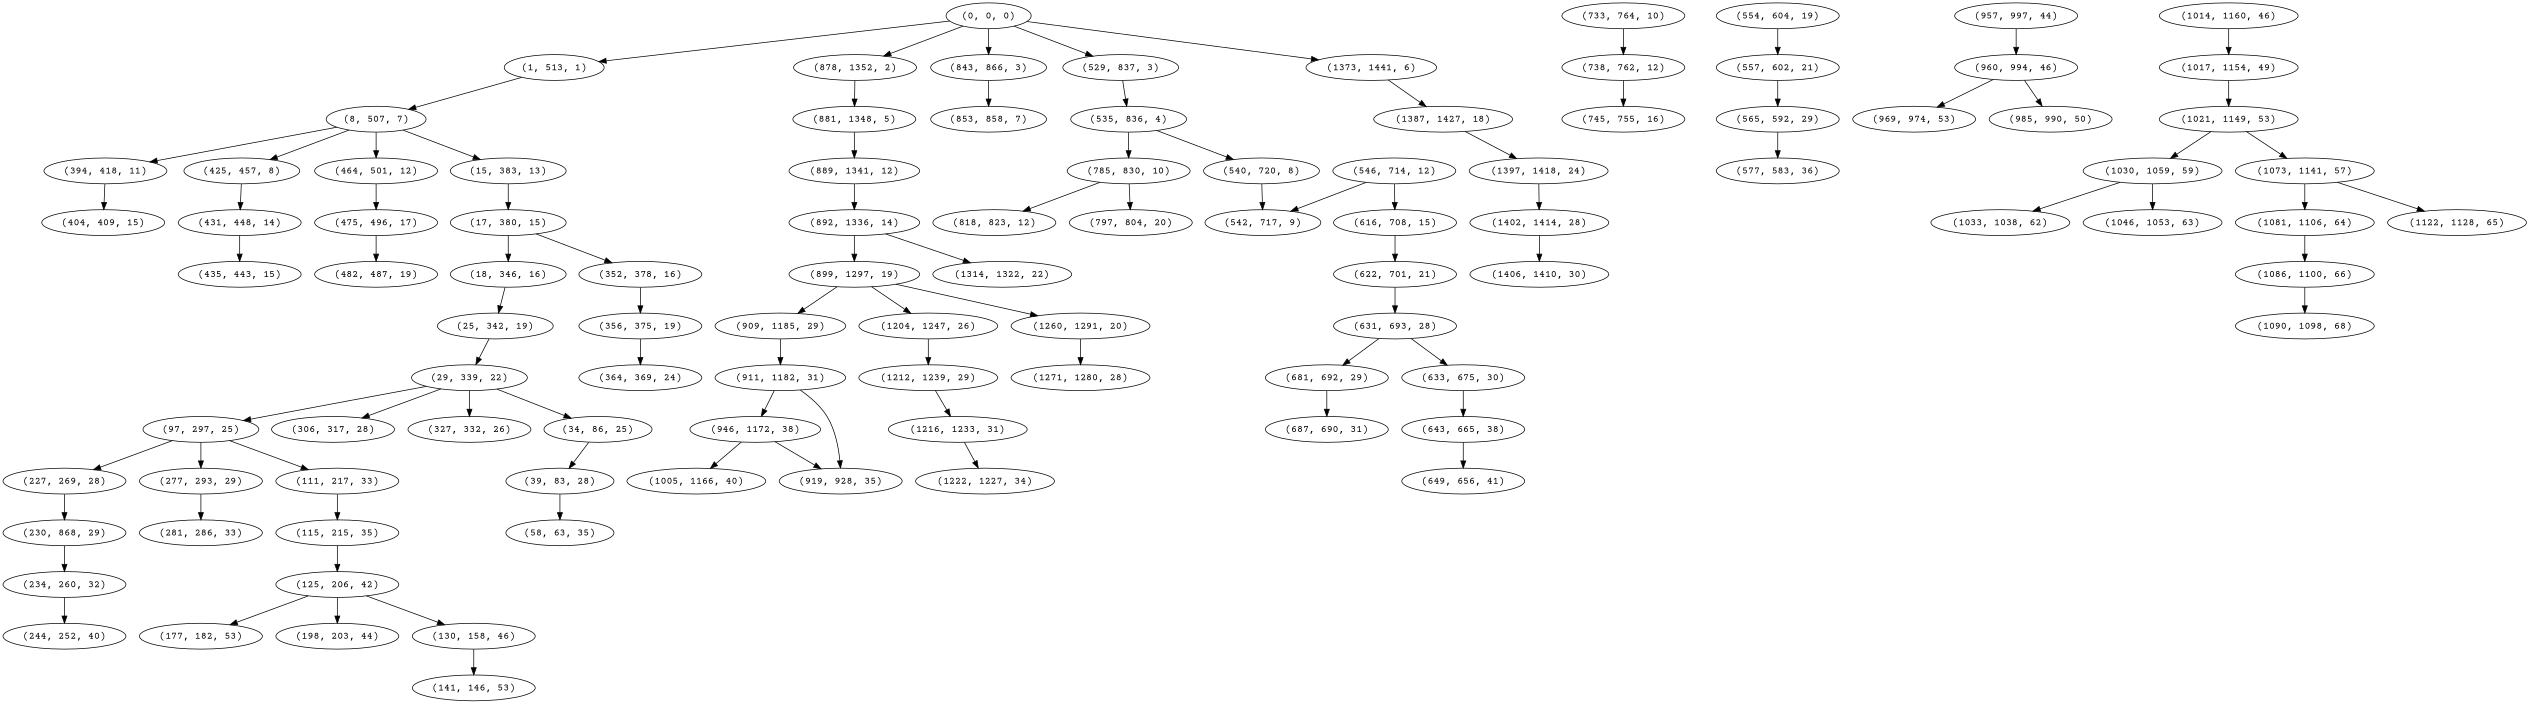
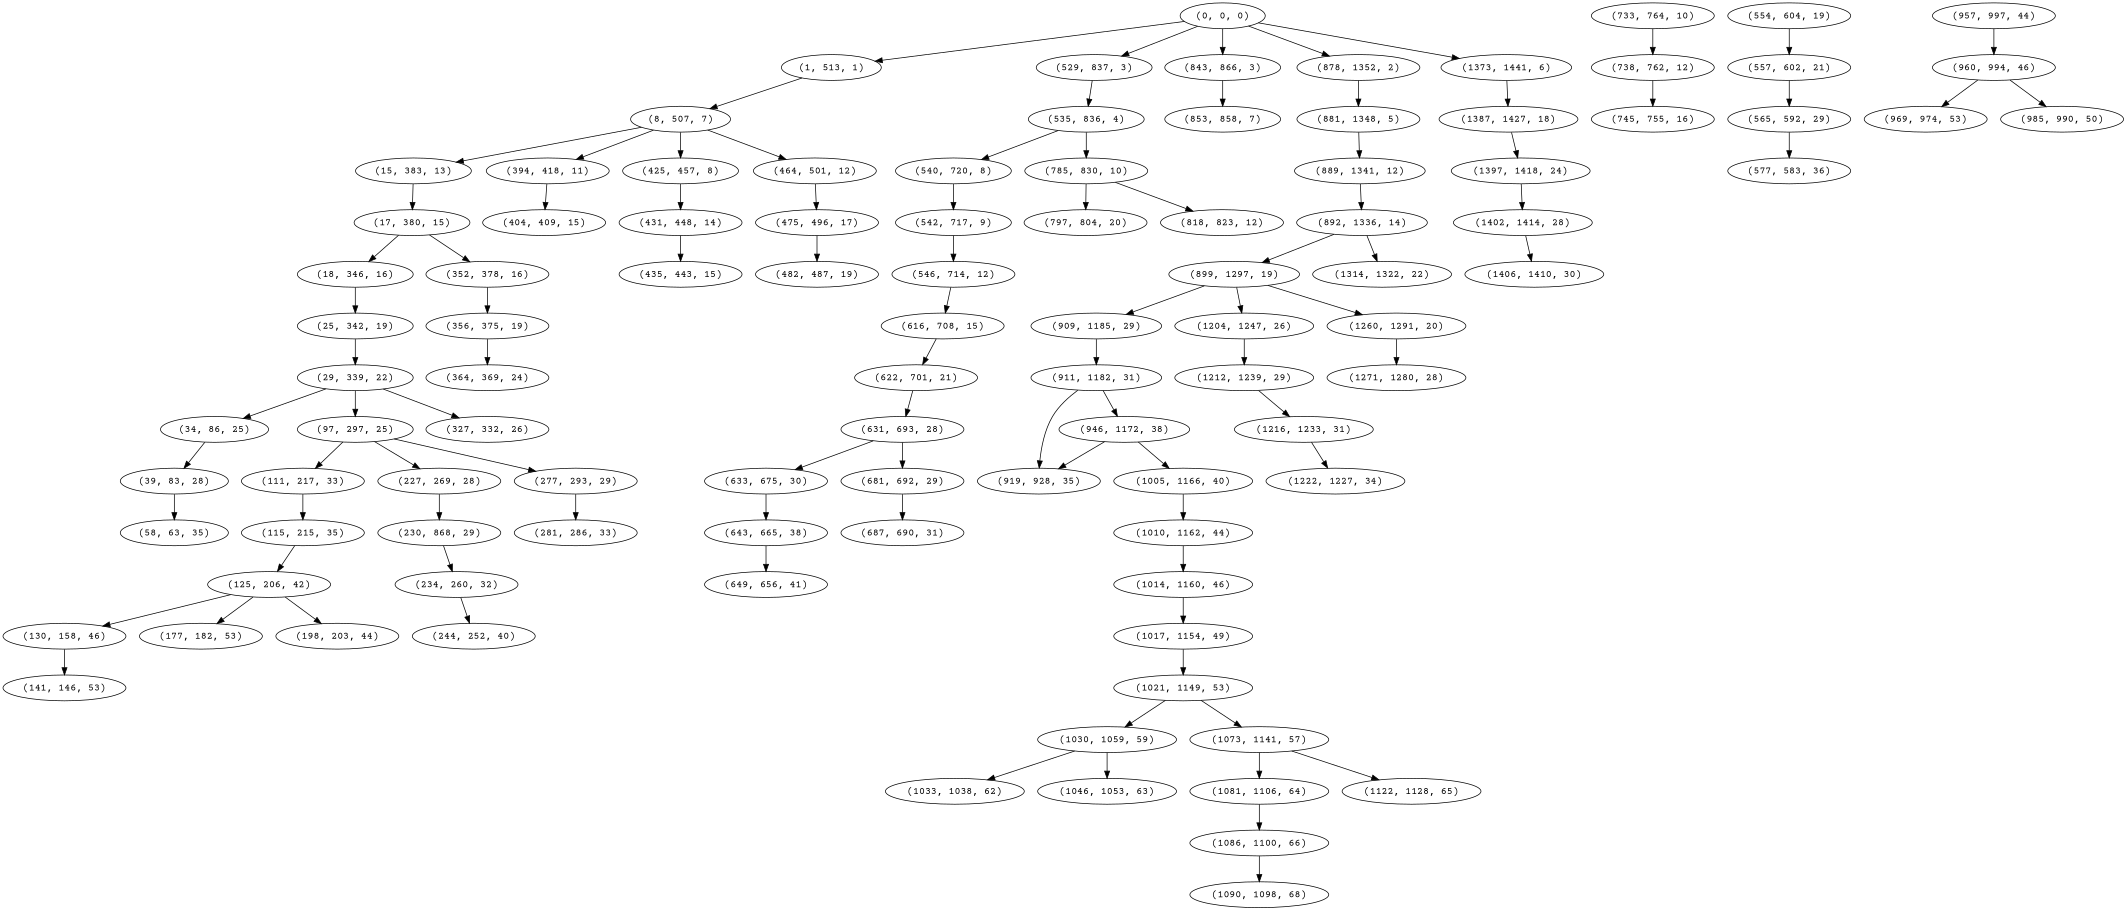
(1332, 196) -> (953, 245)
(333, 429) -> none
none -> (1183, 533)
